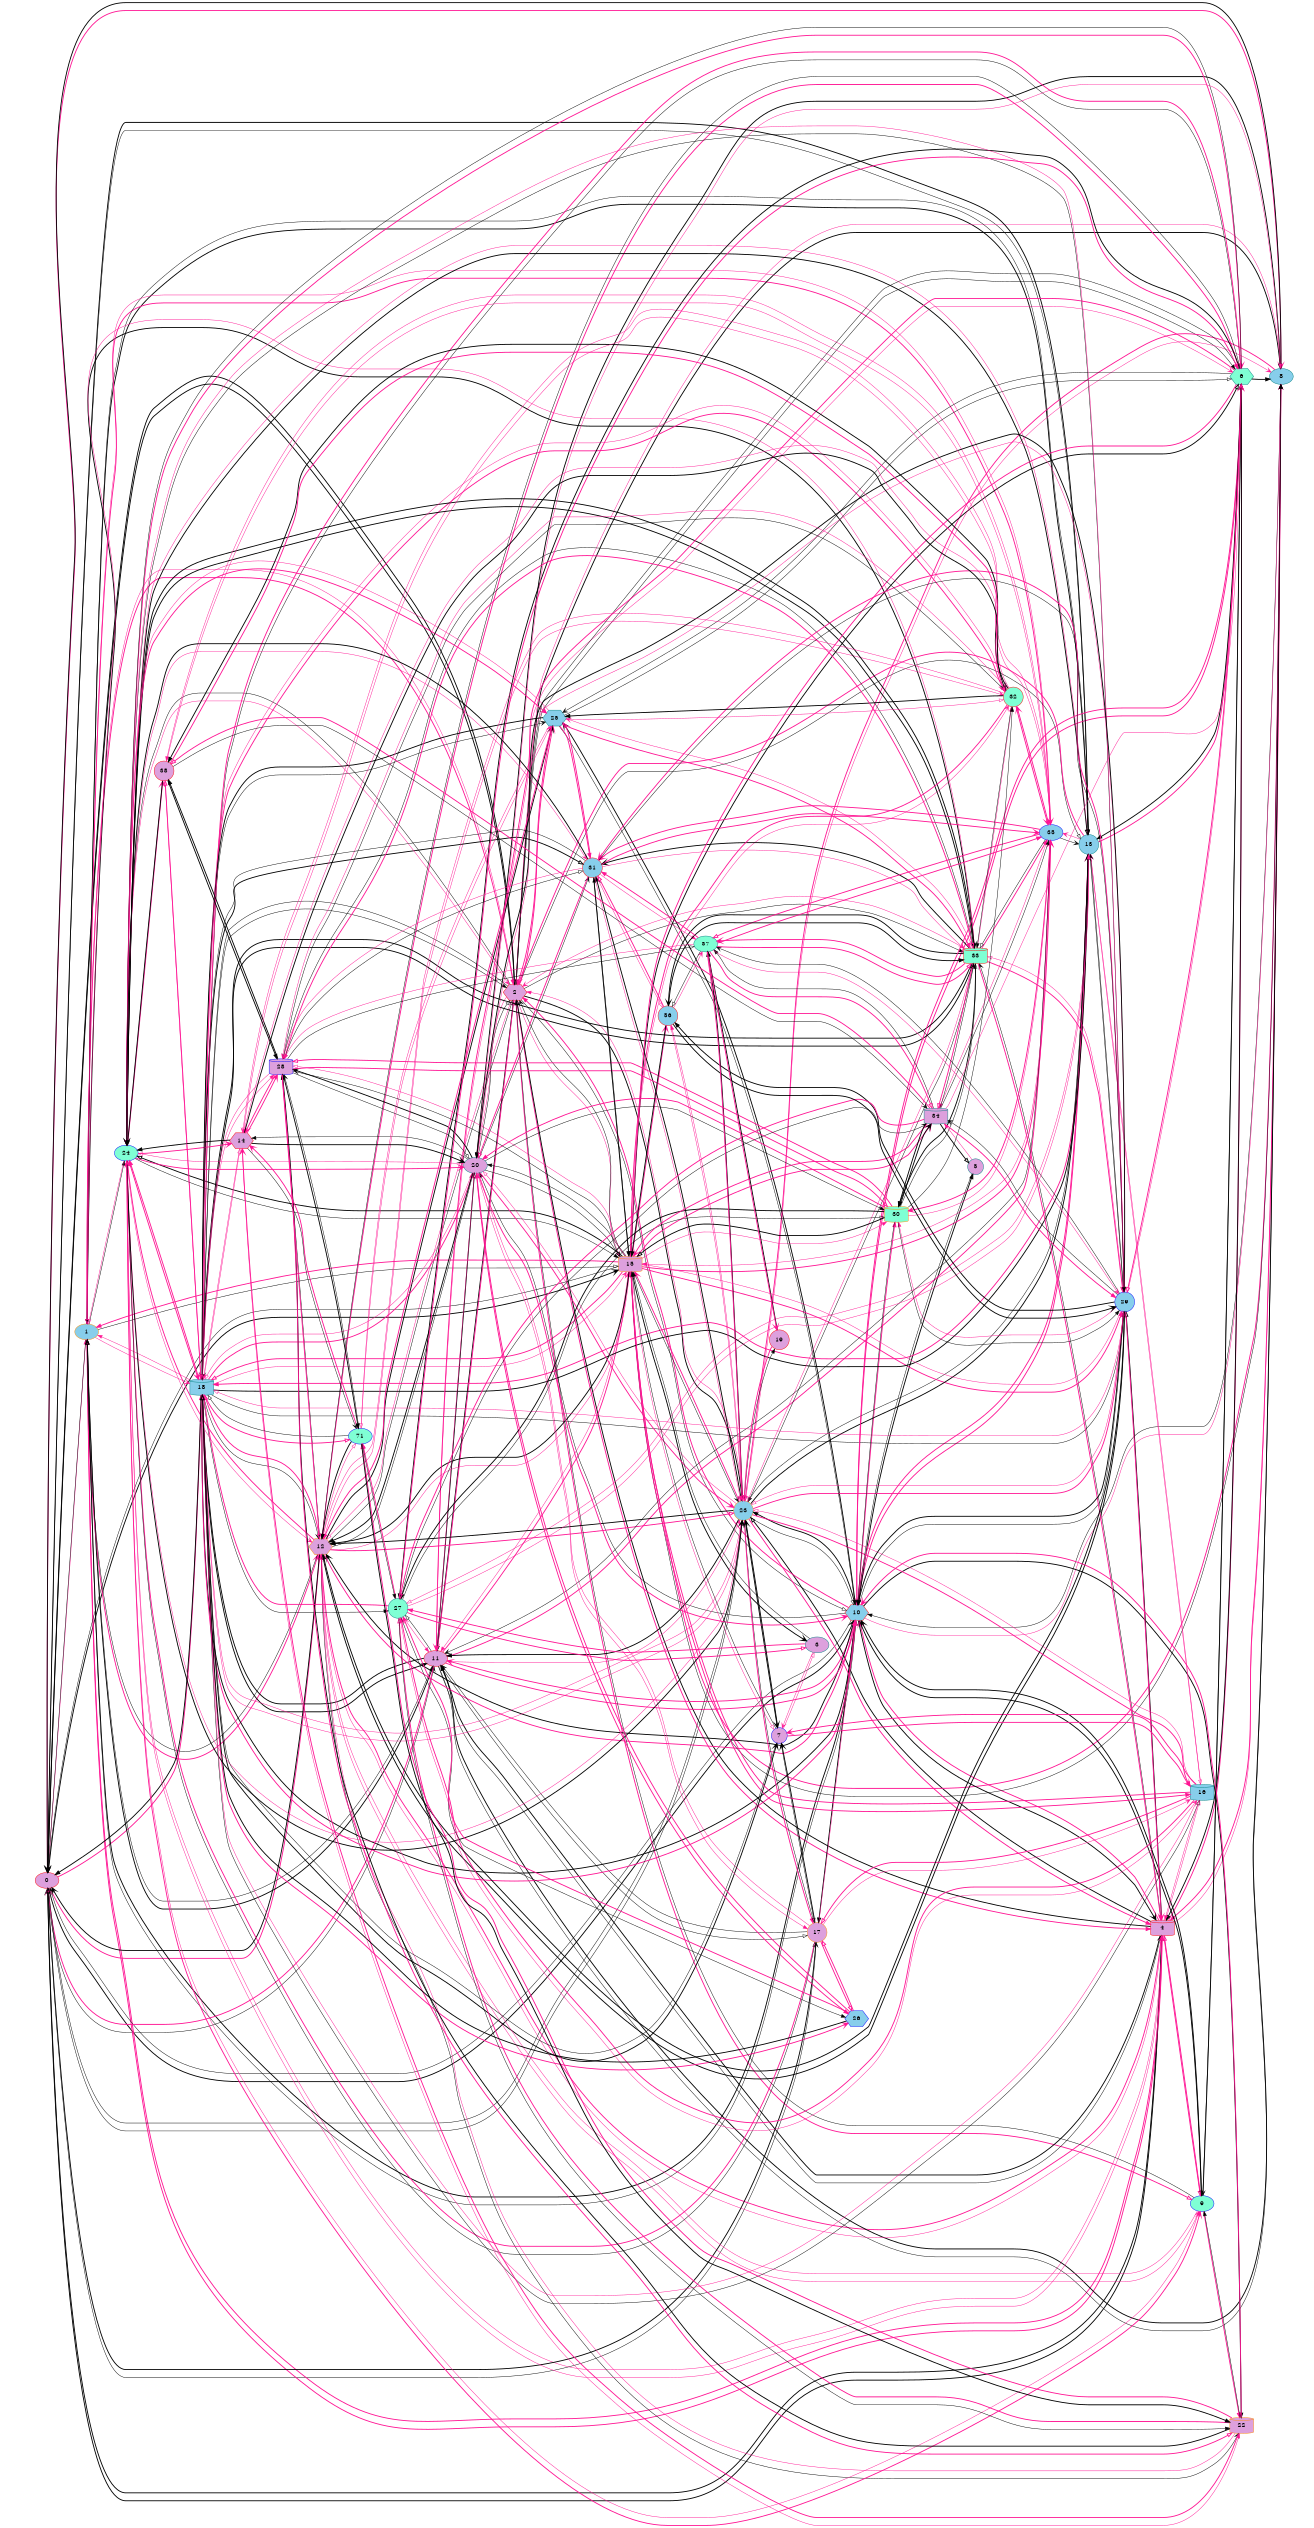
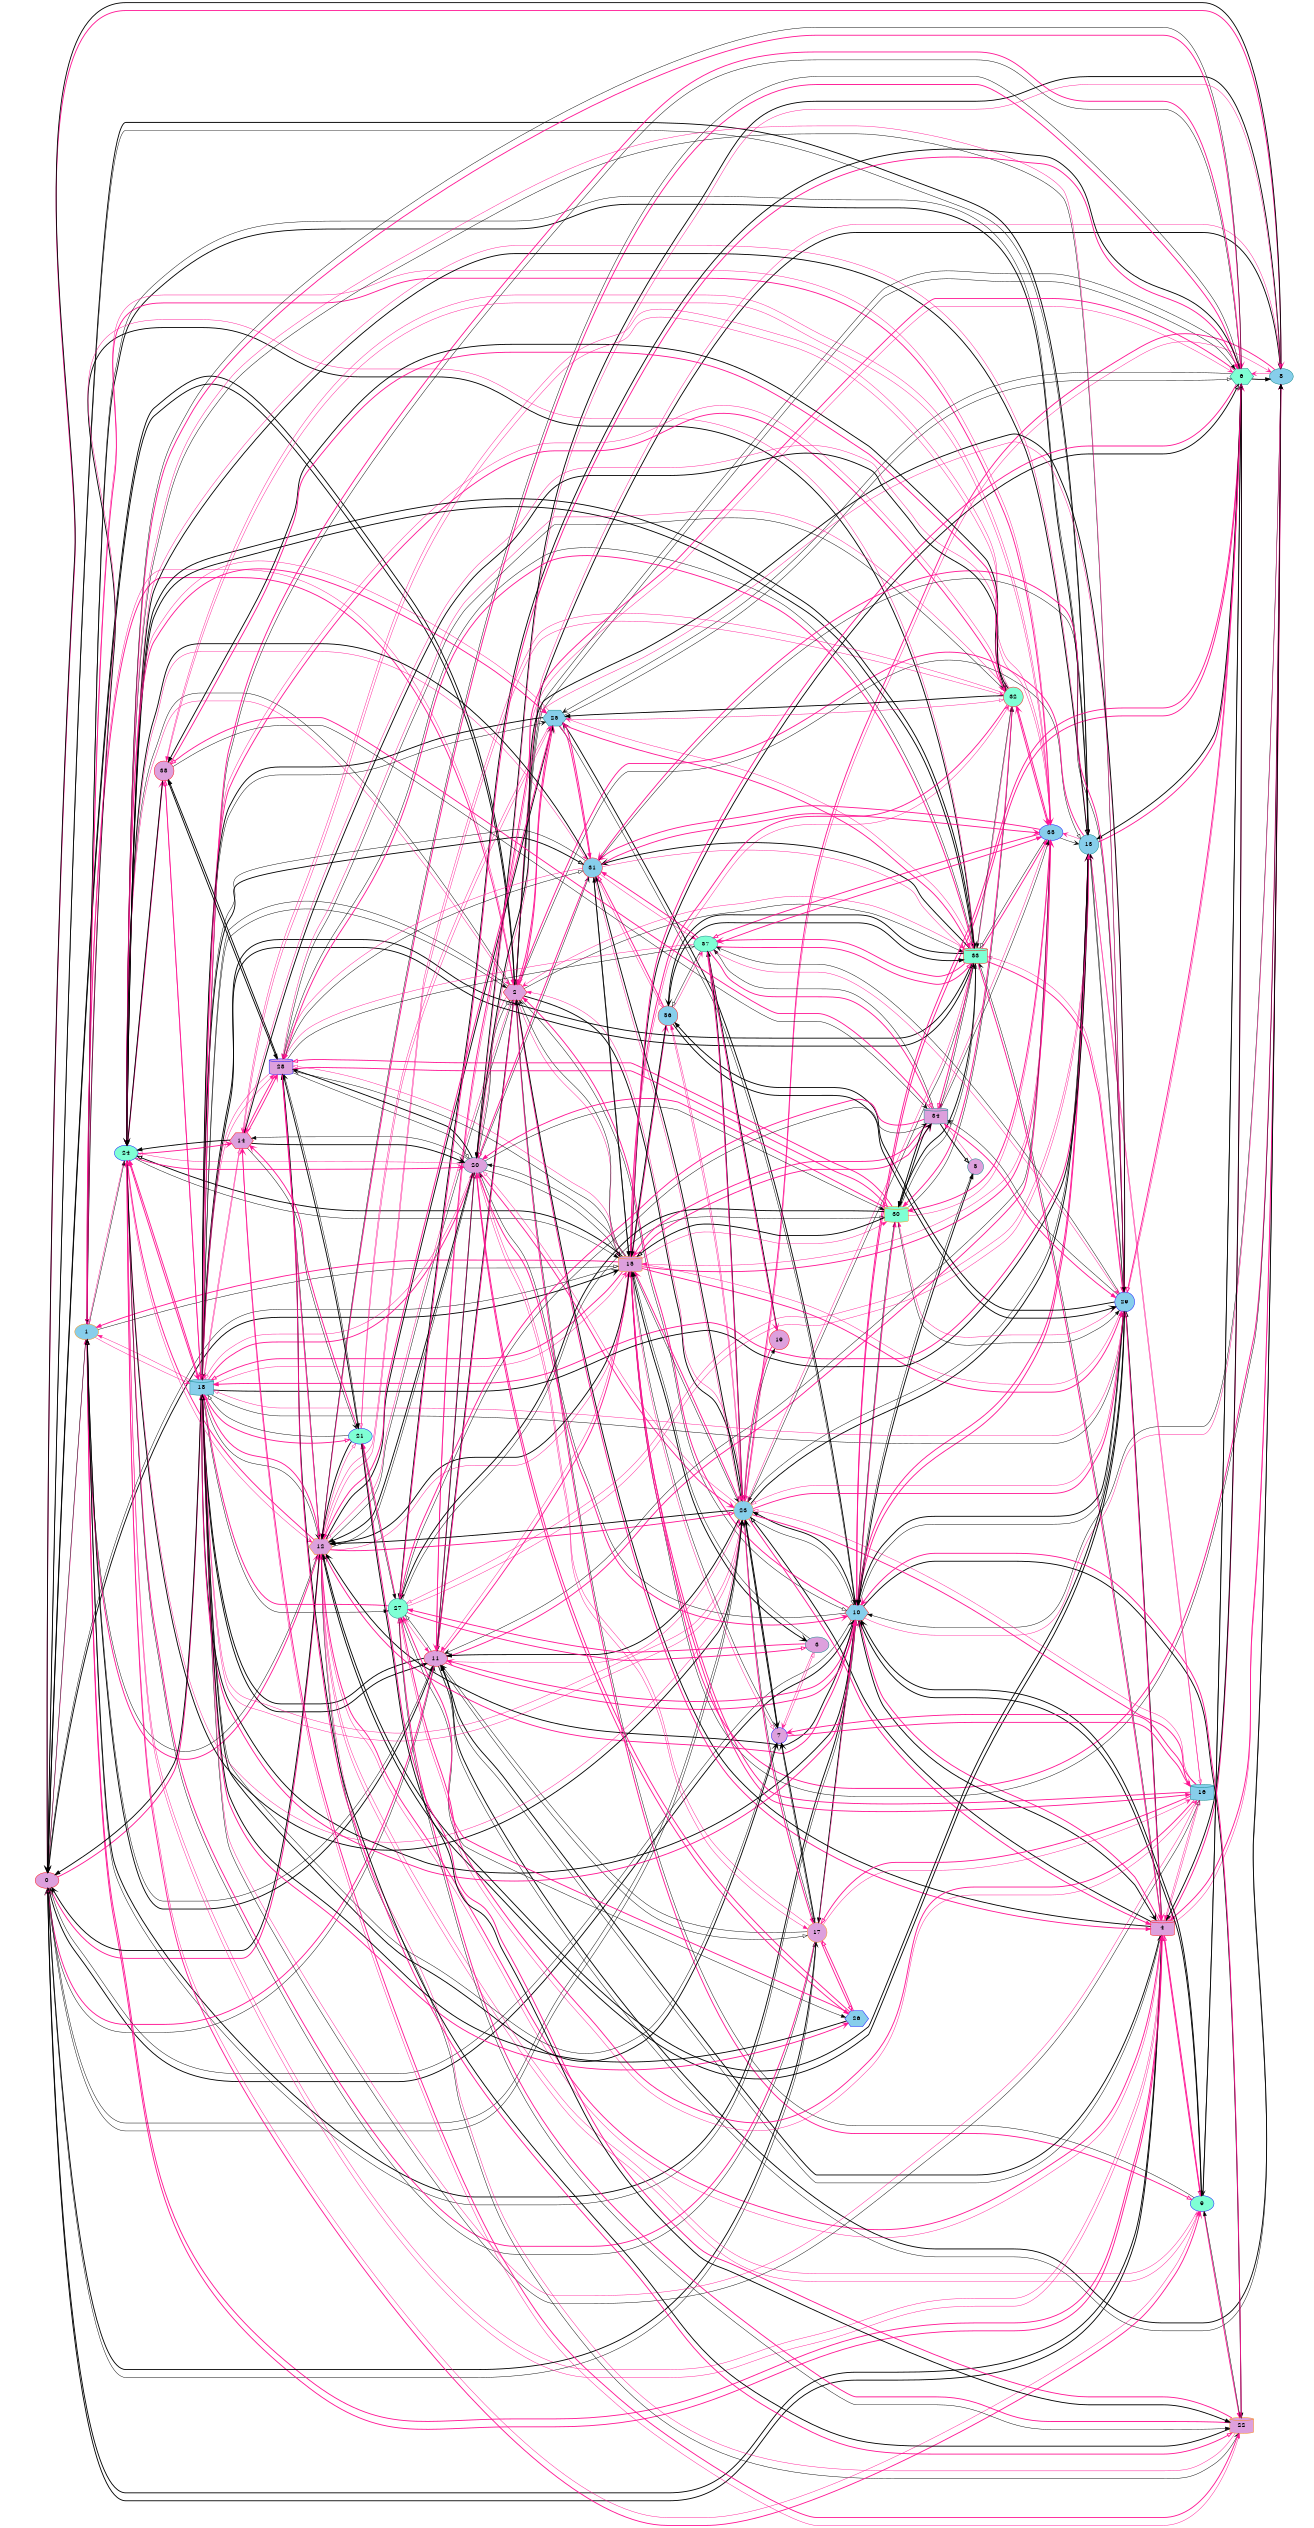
(1130, 733) -> (1263, 373)
none -> (988, 964)
(360, 1436) -> (360, 1436)
